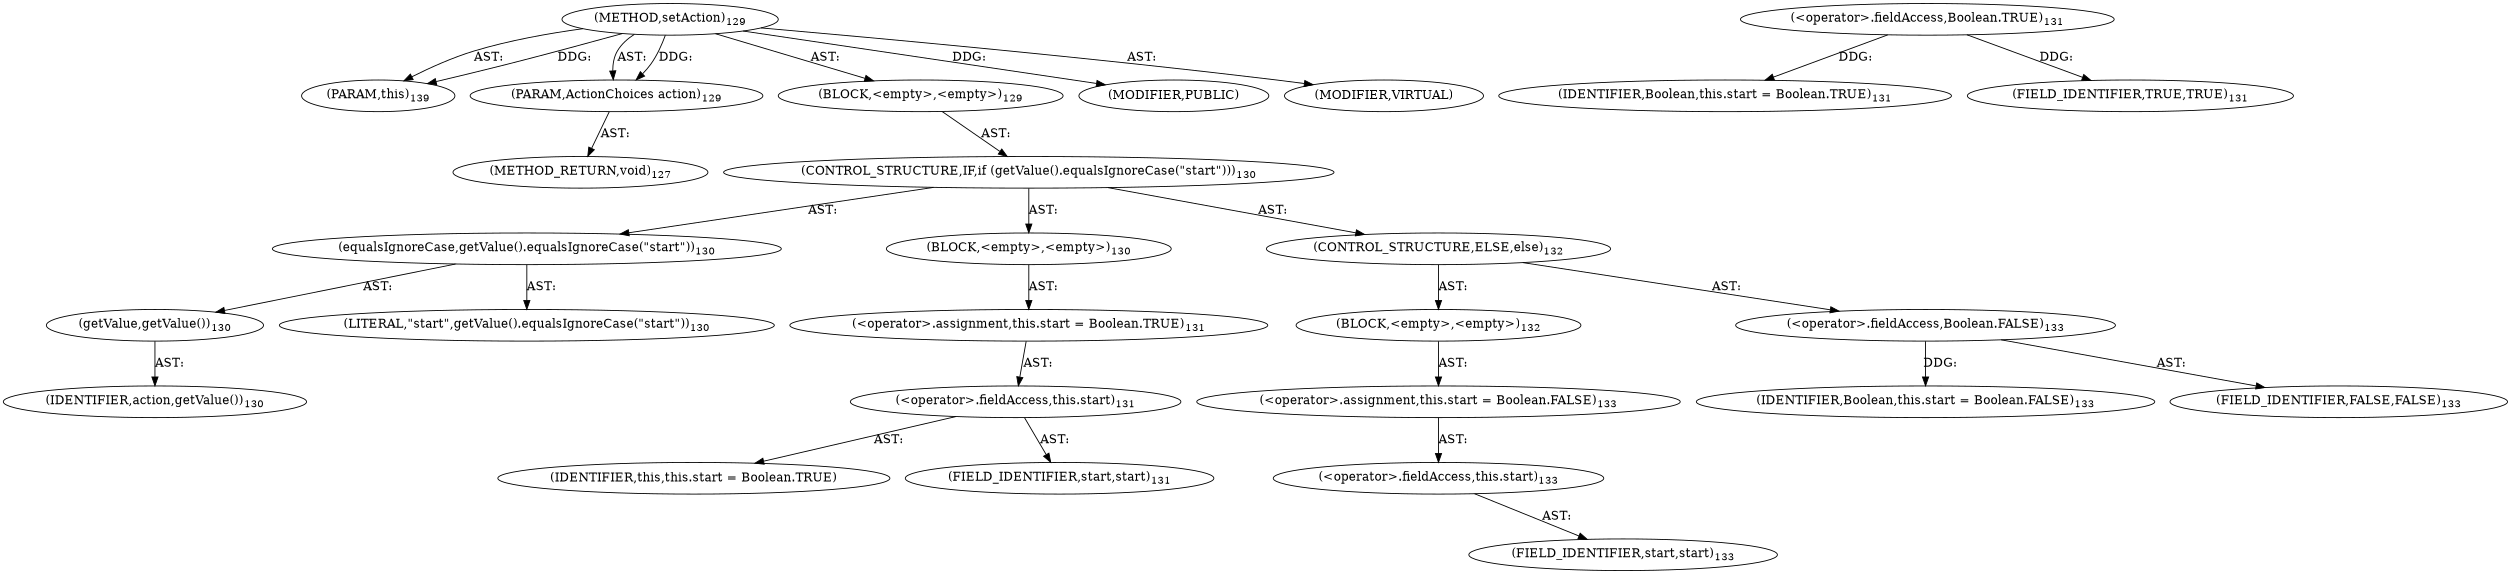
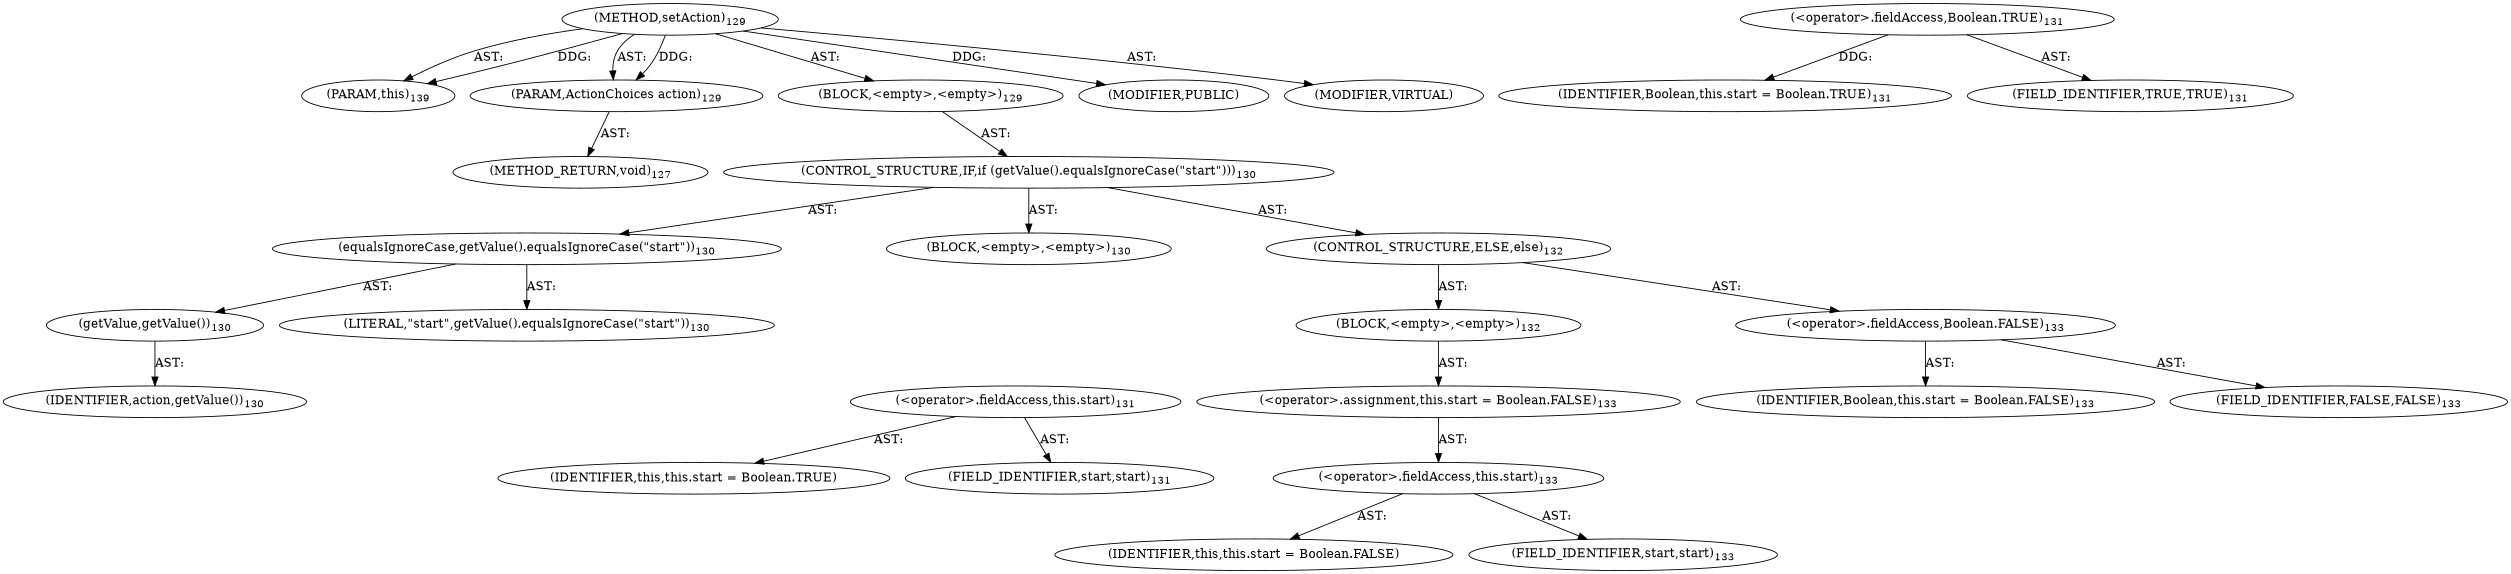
(2058, 58) -> (2058, 58)
(1029, 325) -> none
(1942, 364) -> (1942, 364)
none -> (1254, 555)
